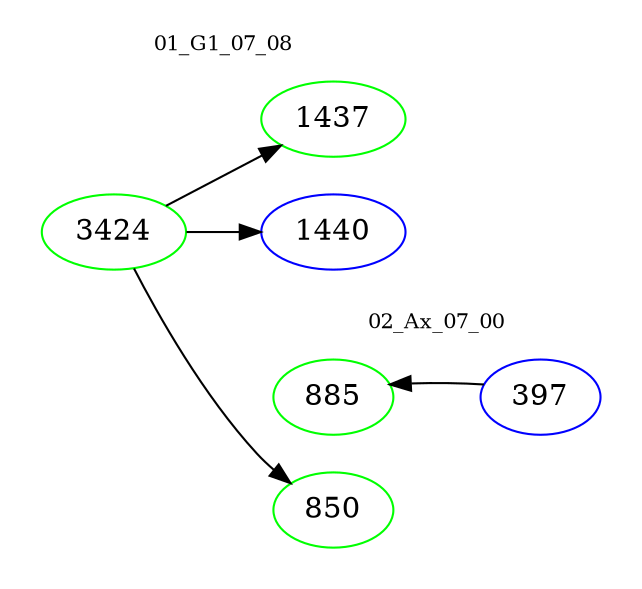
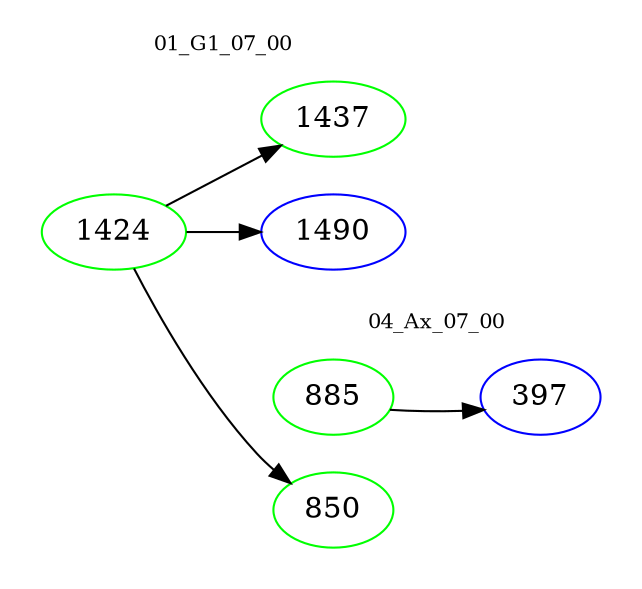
(224, 45) -> (224, 45)
(114, 232) -> (114, 232)
(333, 232) -> (333, 232)
(437, 323) -> (437, 323)
(448, 383) -> (426, 411)
